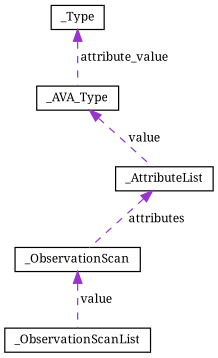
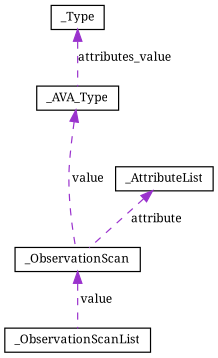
(123, 58) -> (123, 58)
(126, 143) -> (69, 185)
(155, 219) -> (155, 219)
